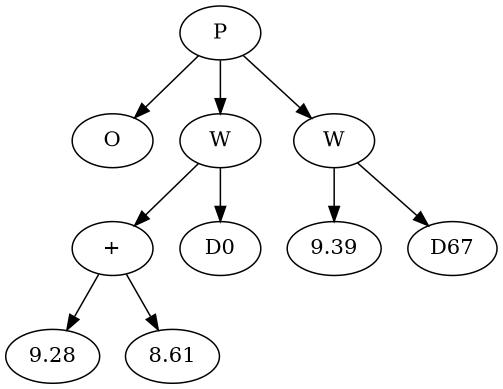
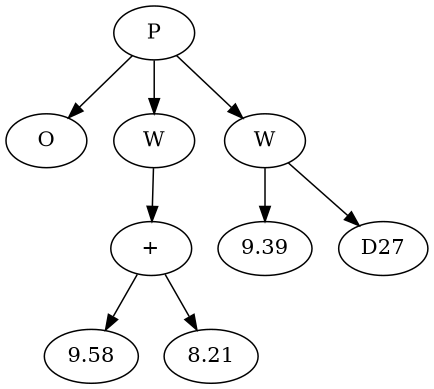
(220, 249) -> none
(452, 249) -> (383, 249)
(53, 356) -> (91, 356)
(172, 356) -> (211, 356)
